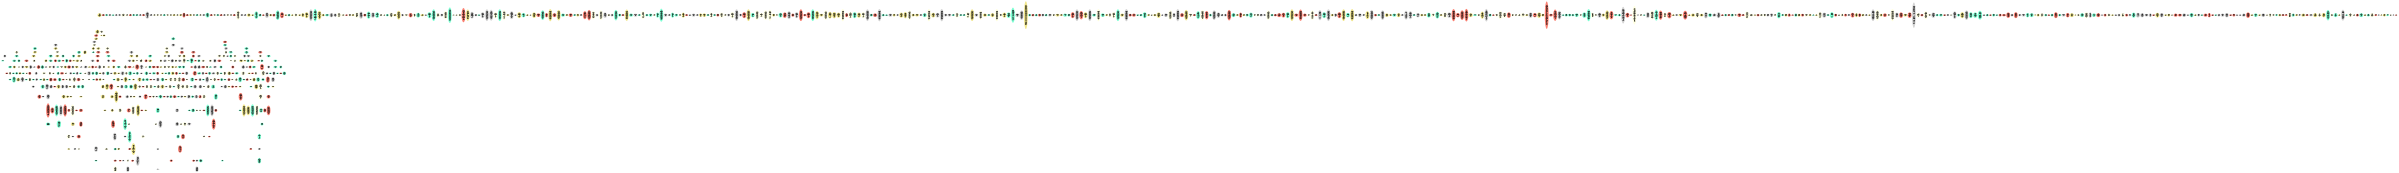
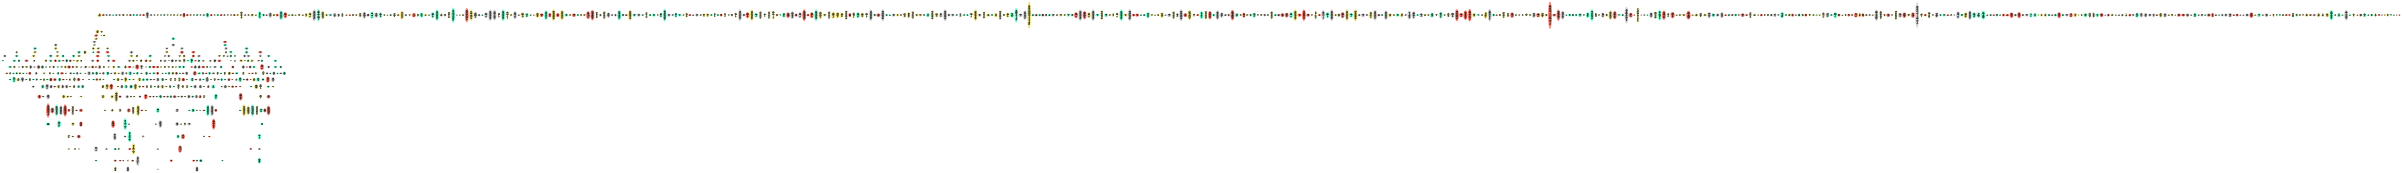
none -> (238, 15)
